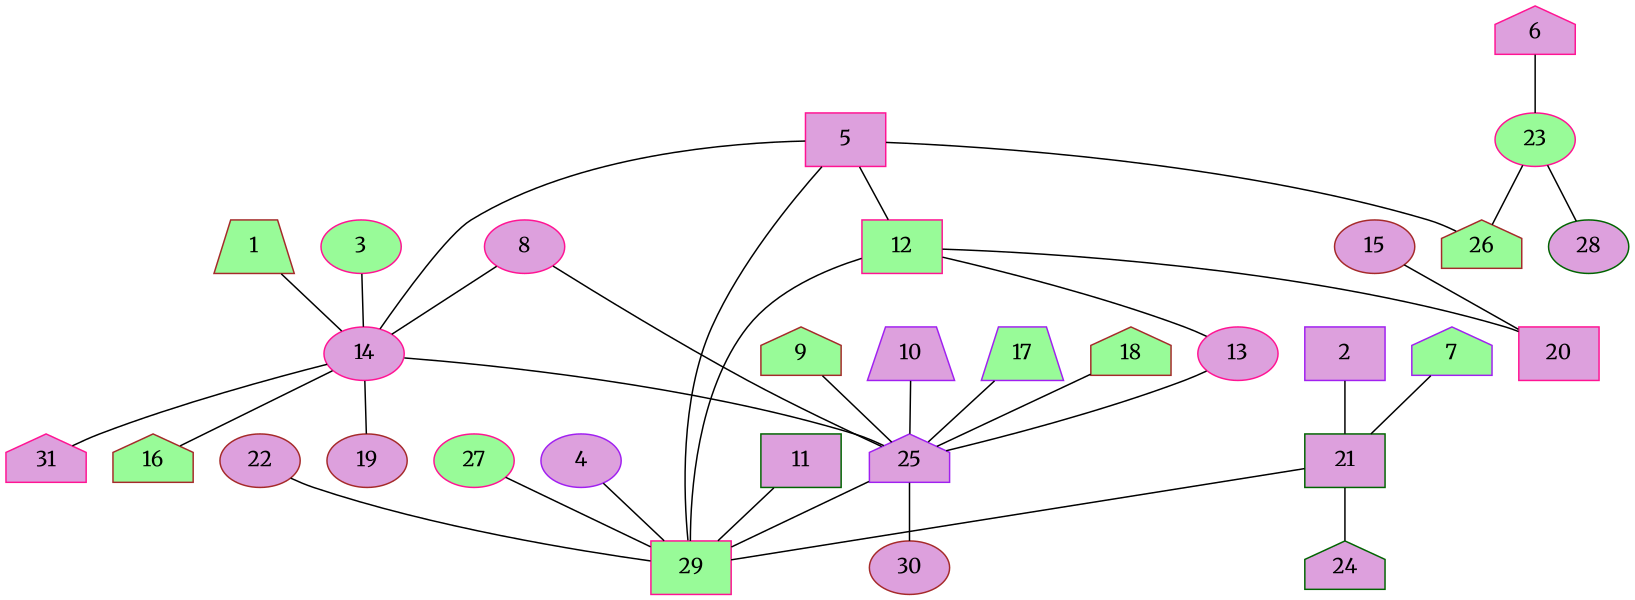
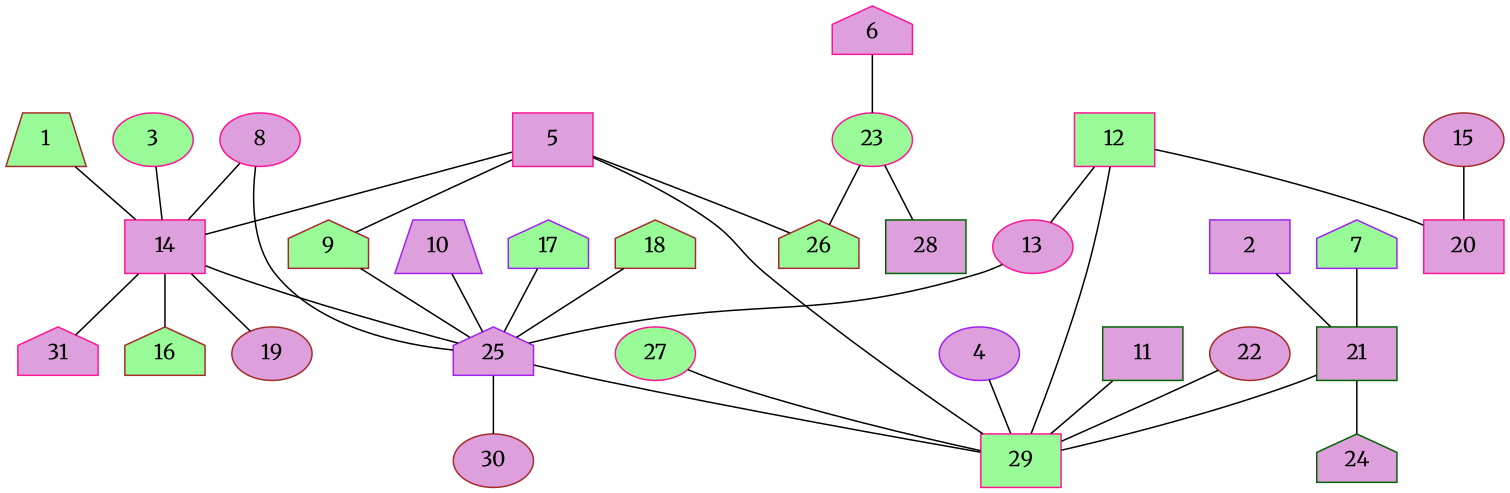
(874, 193) -> (434, 196)
(1589, 247) -> (926, 247)
(364, 354) -> (165, 247)
(1022, 354) -> (548, 247)
